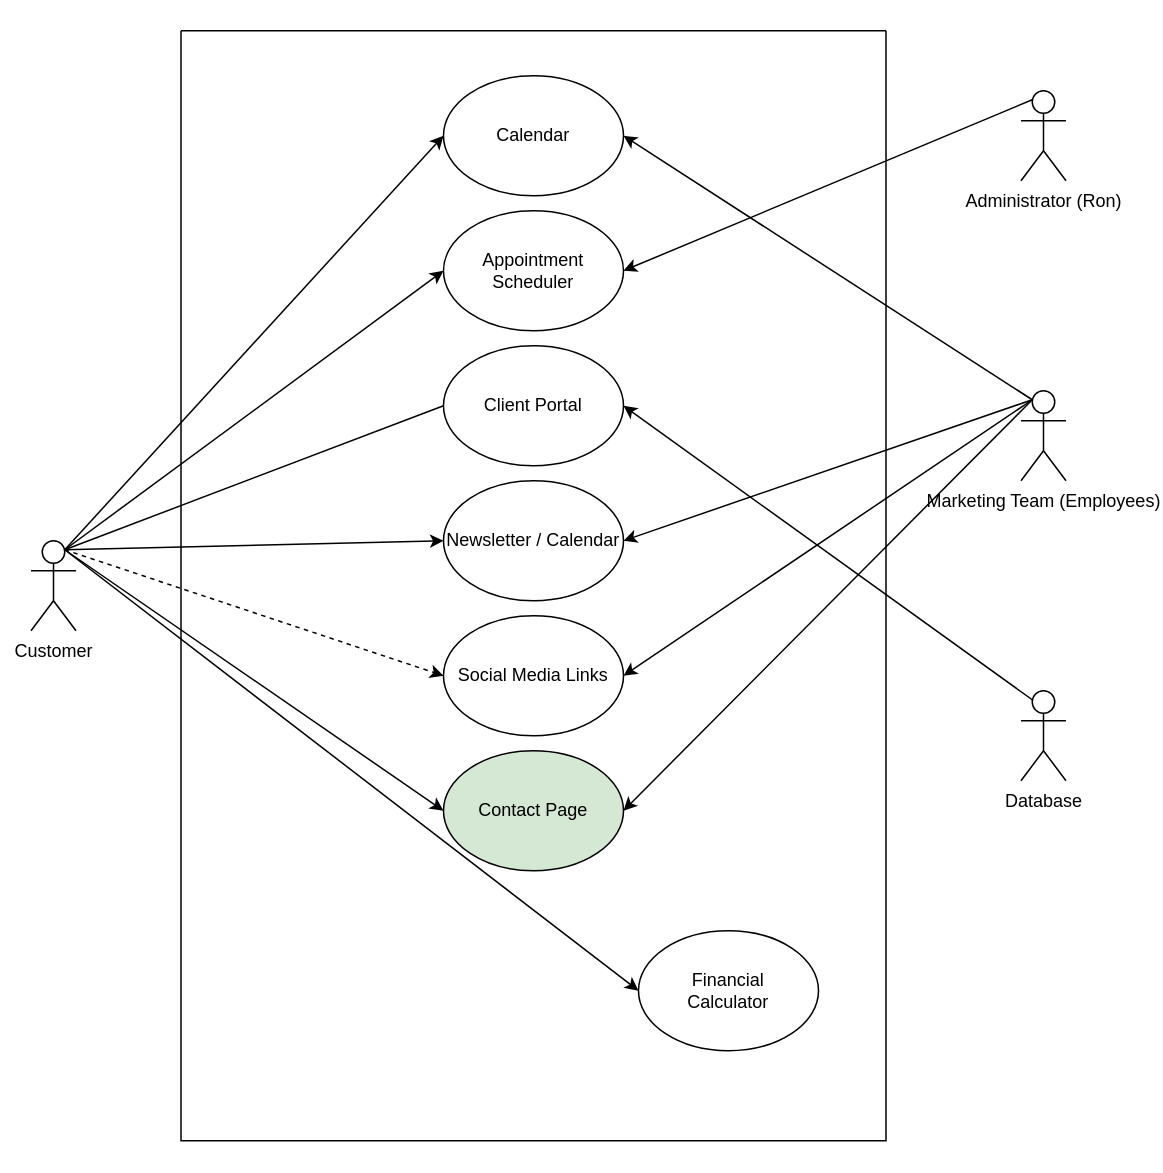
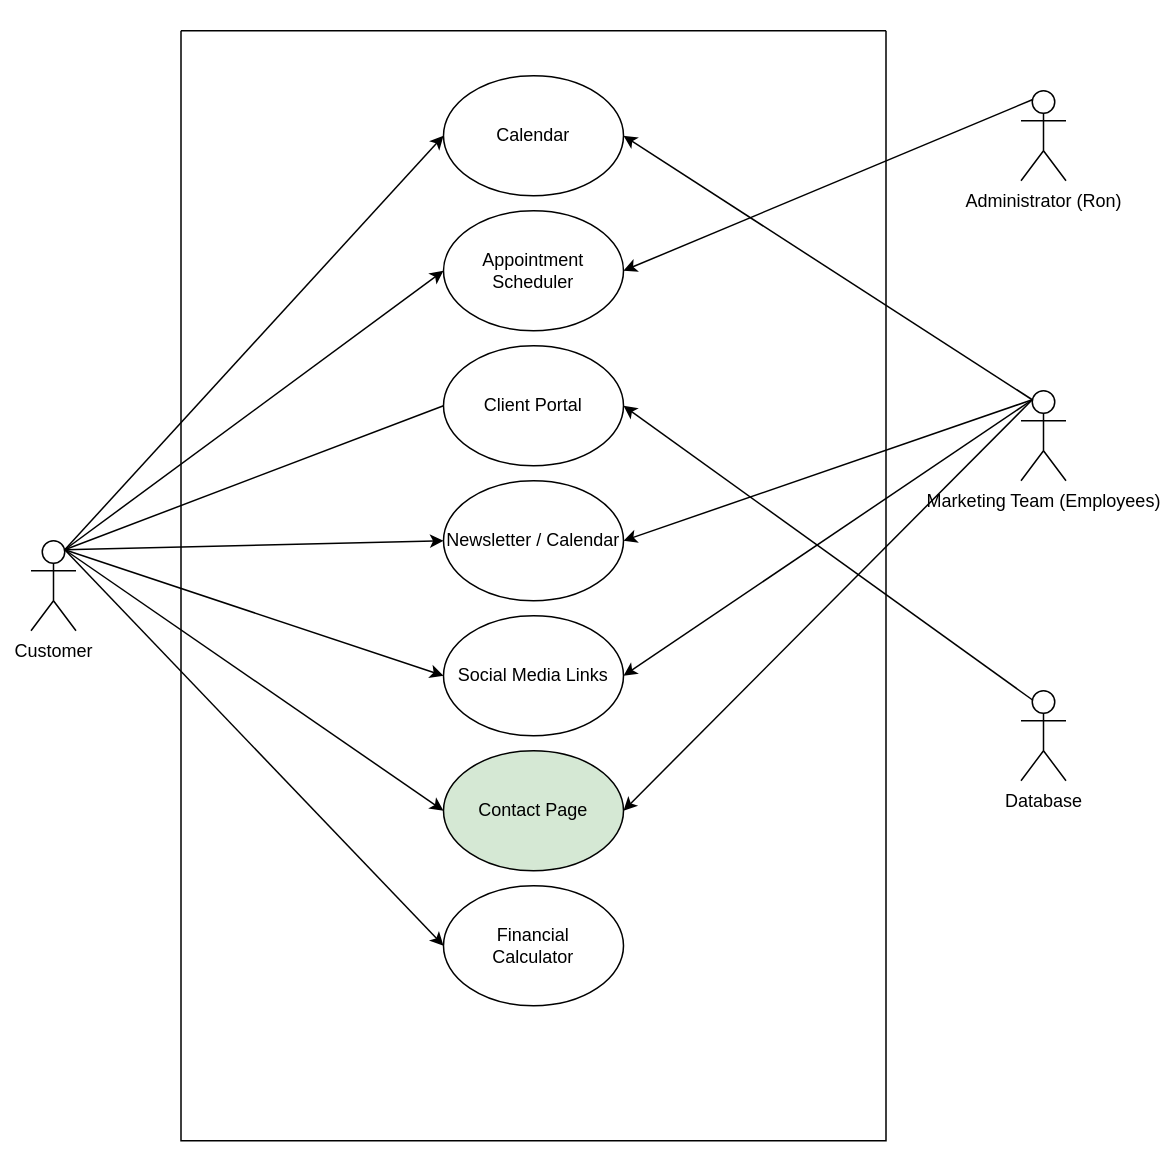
(253, 612) -> (253, 612)
(728, 991) -> (533, 946)
